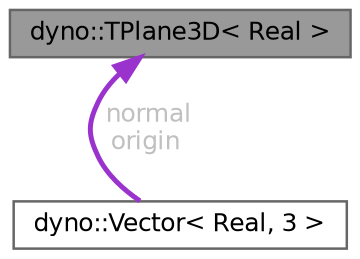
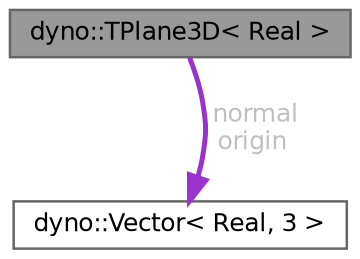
(92, 142) -> (205, 117)
